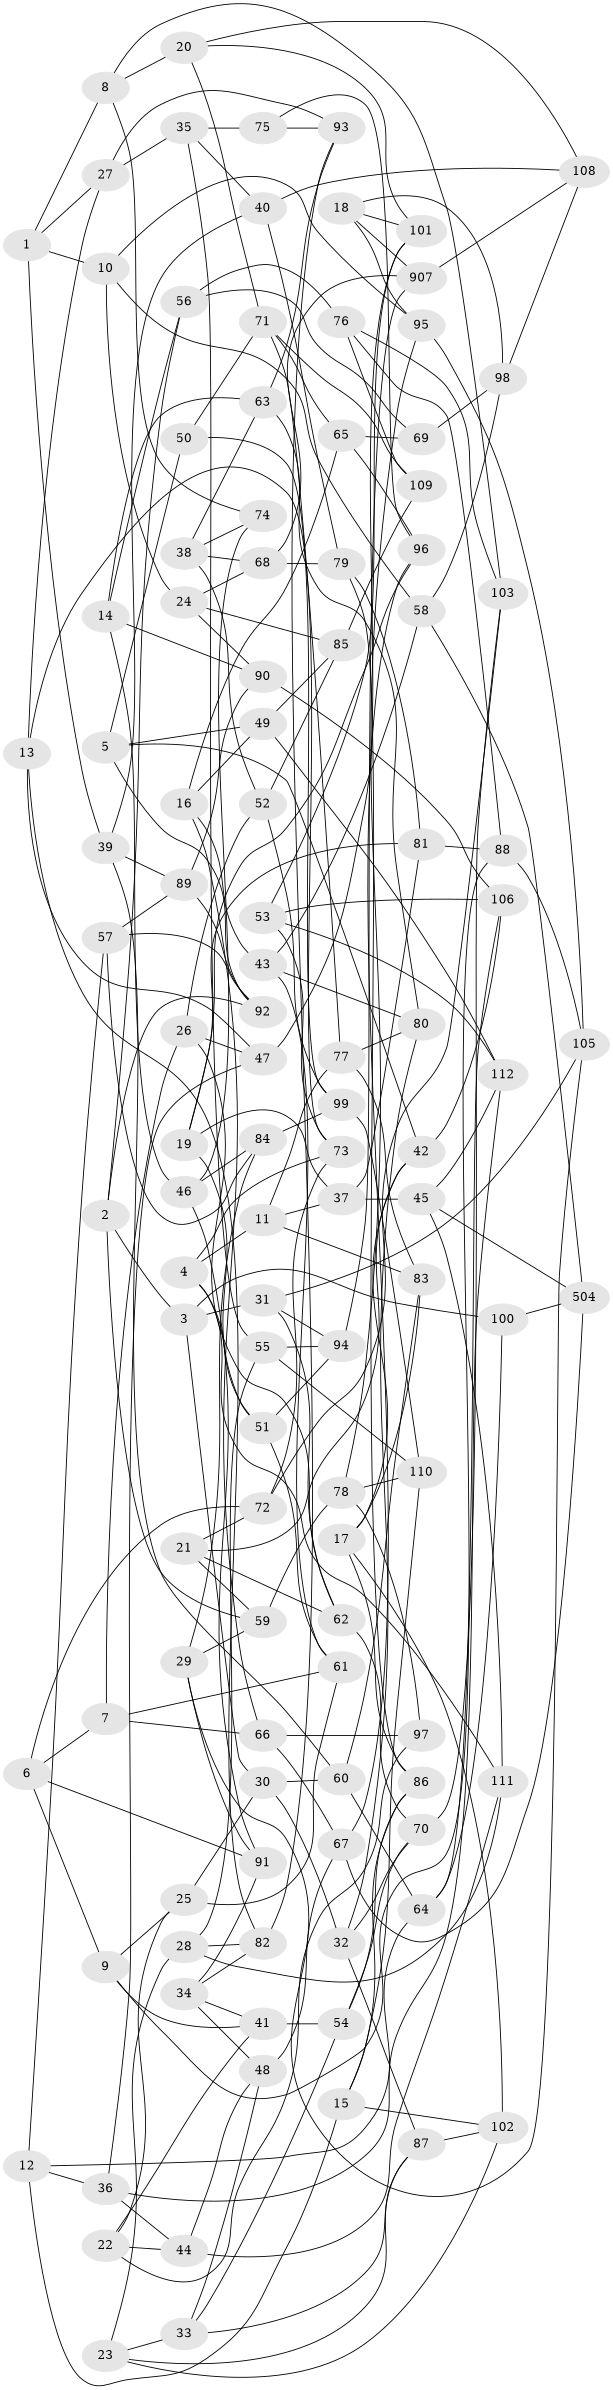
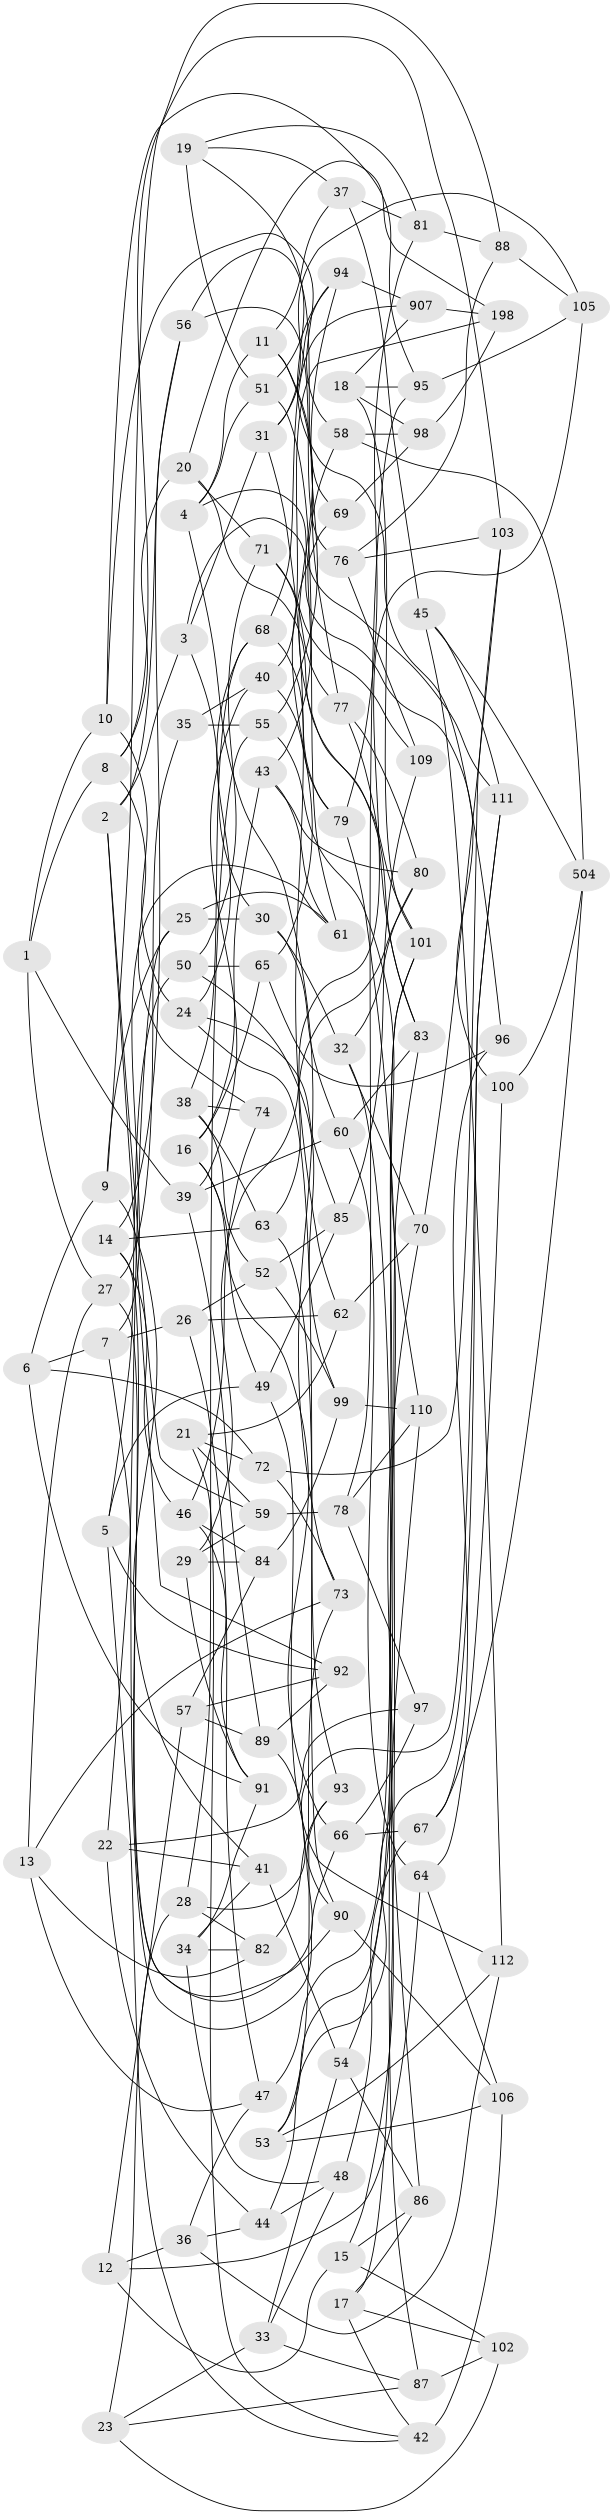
(263, 128) -> none
(584, 172) -> (503, 316)
(311, 397) -> (223, 966)
